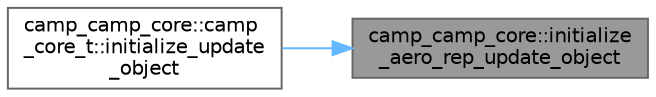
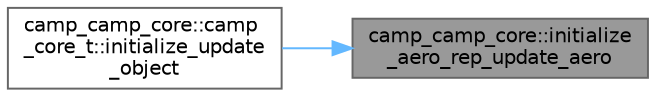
(500, 48) -> (500, 48)
